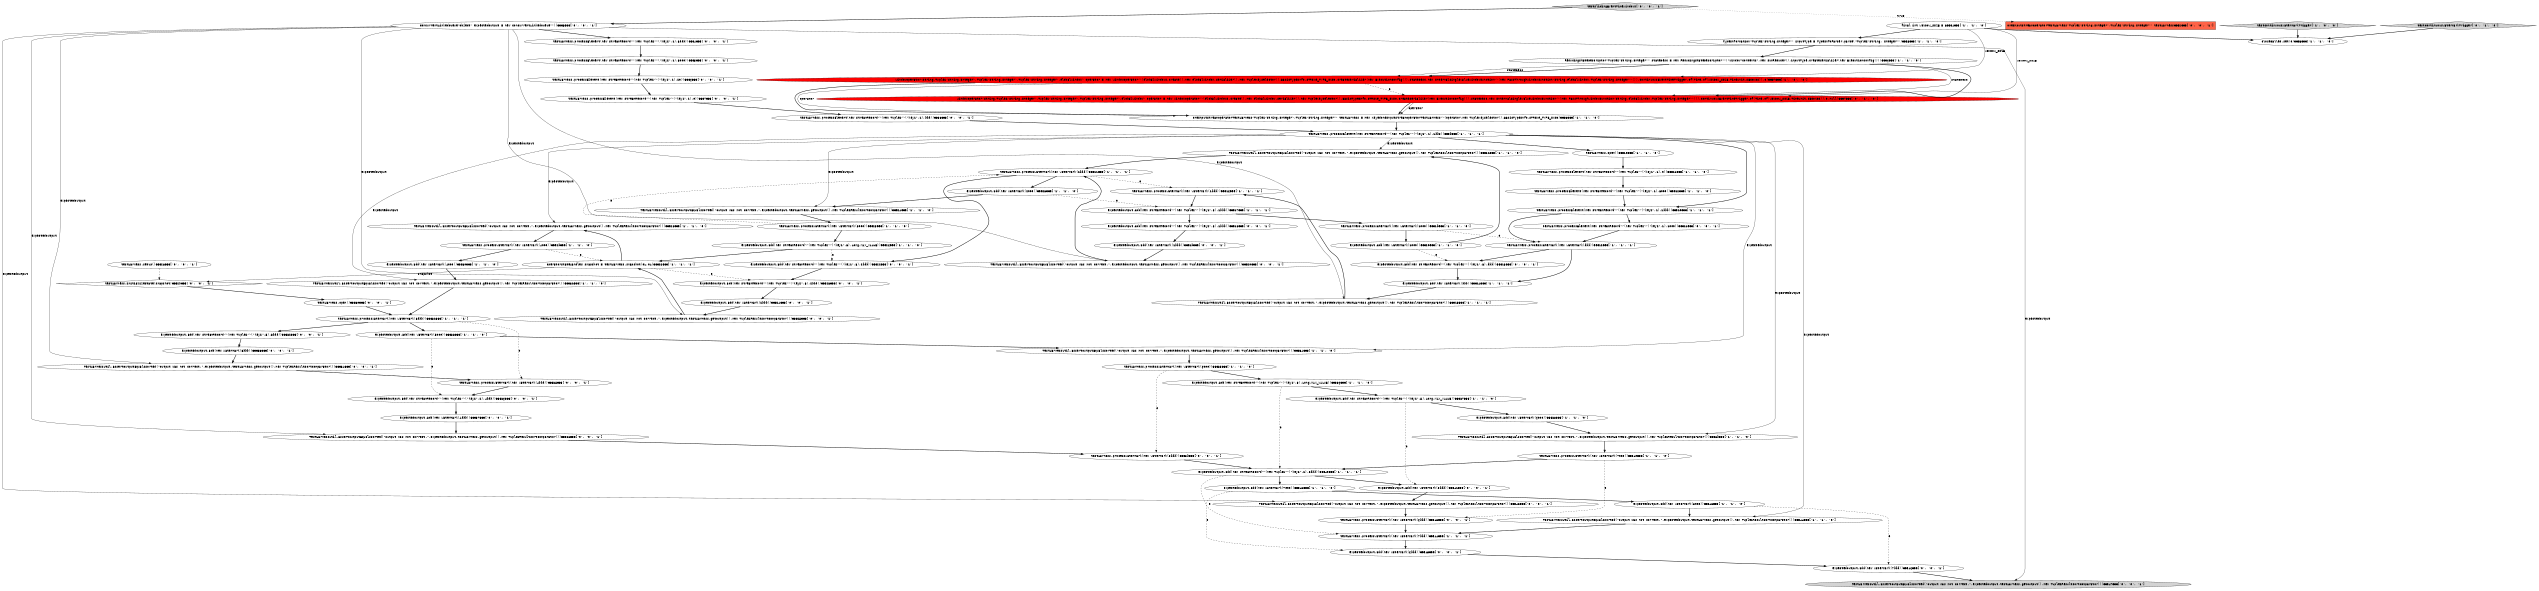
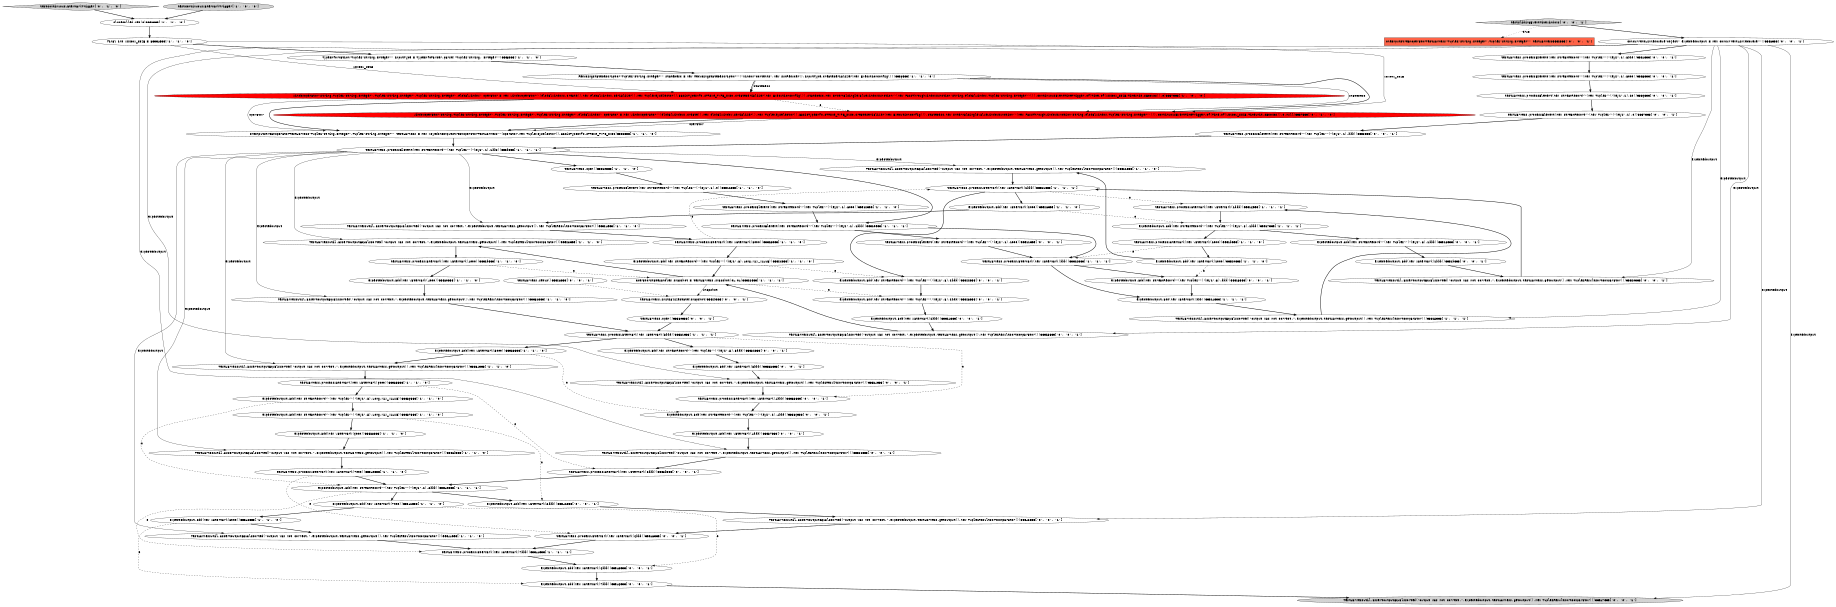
(2298, 26) -> (218, 7)
(2117, 35) -> (150, 31)
(159, 284) -> (694, 300)
